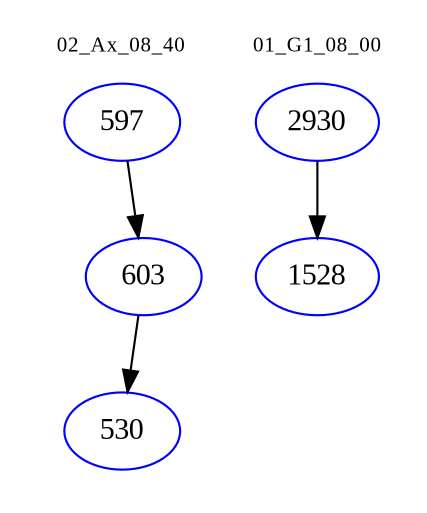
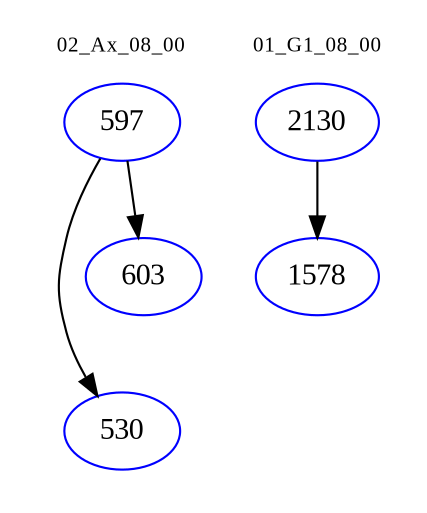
(122, 46) -> (122, 46)
(317, 122) -> (317, 122)
(317, 277) -> (317, 277)
(135, 343) -> (61, 266)
